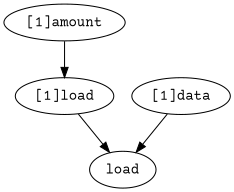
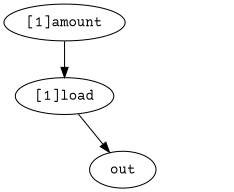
(181, 96) -> none
(123, 170) -> (123, 170)
